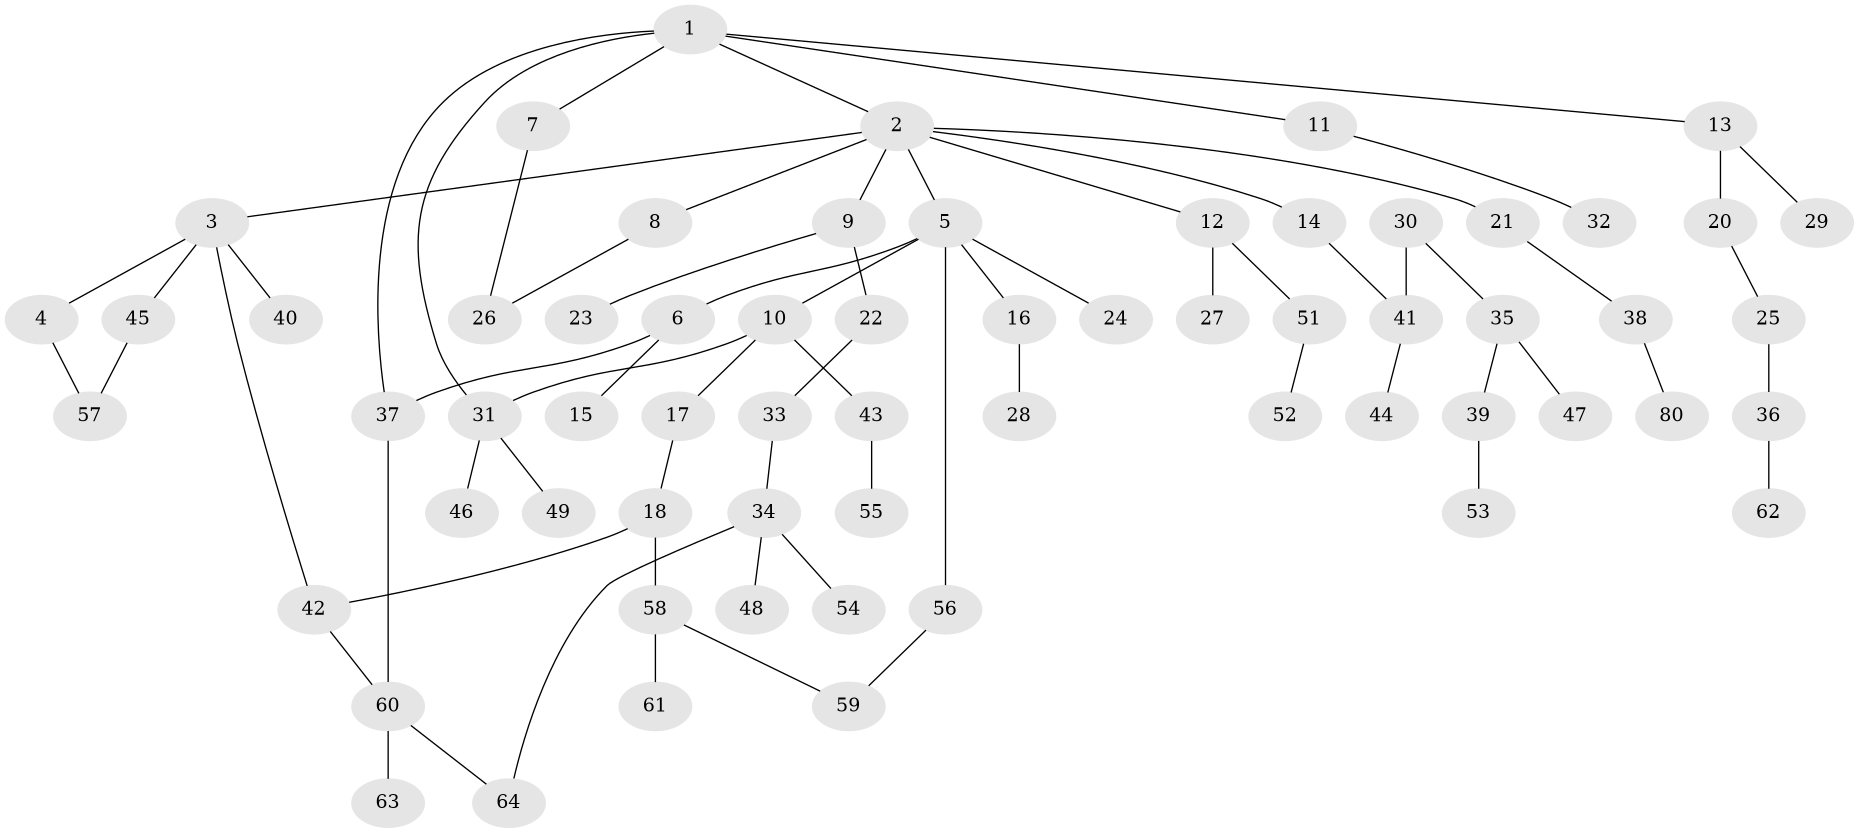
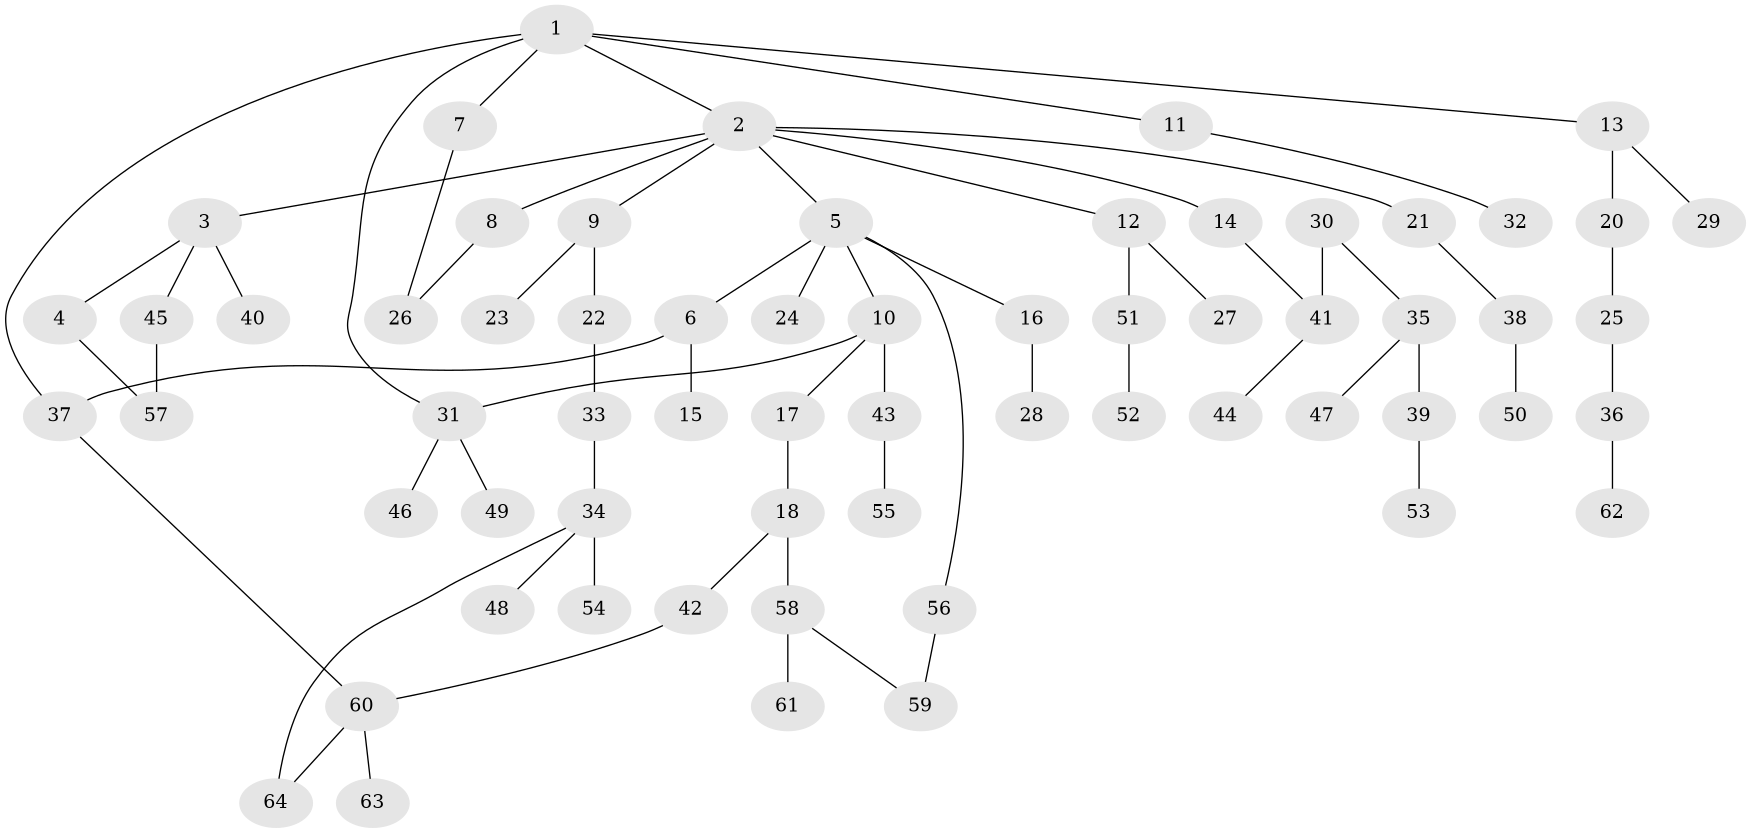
(1672, 416) -> (1516, 416)
(257, 418) -> none
